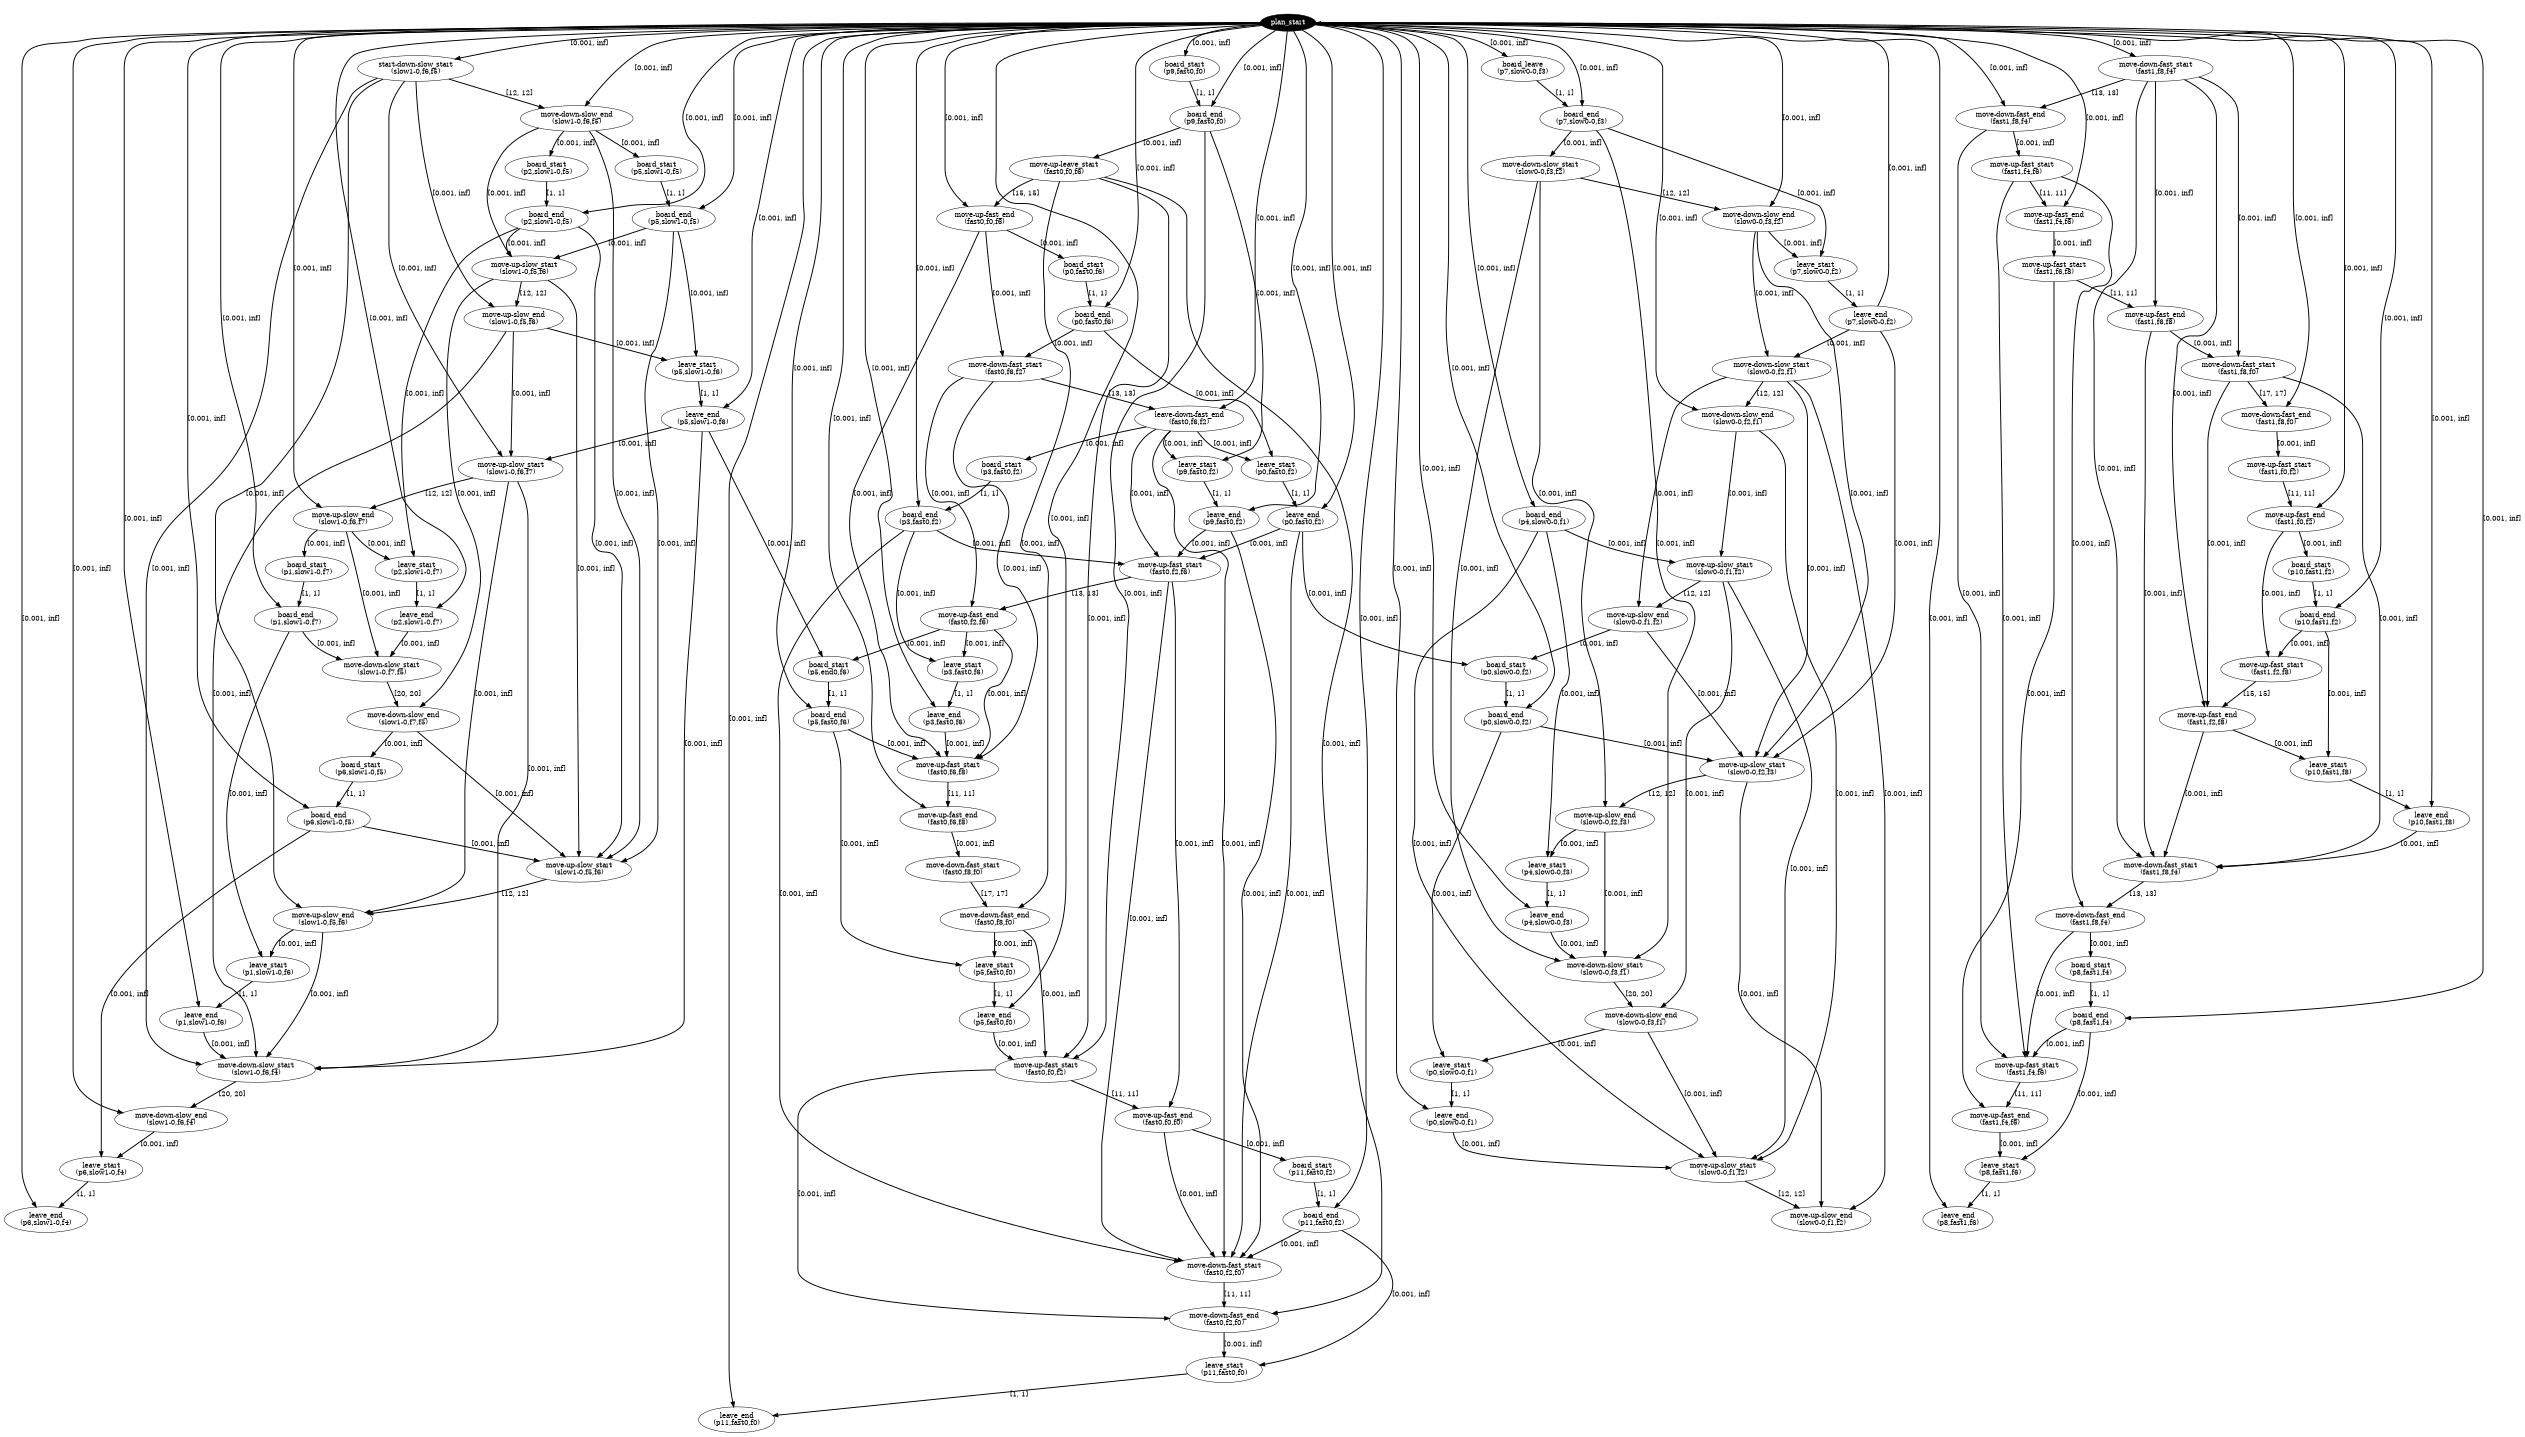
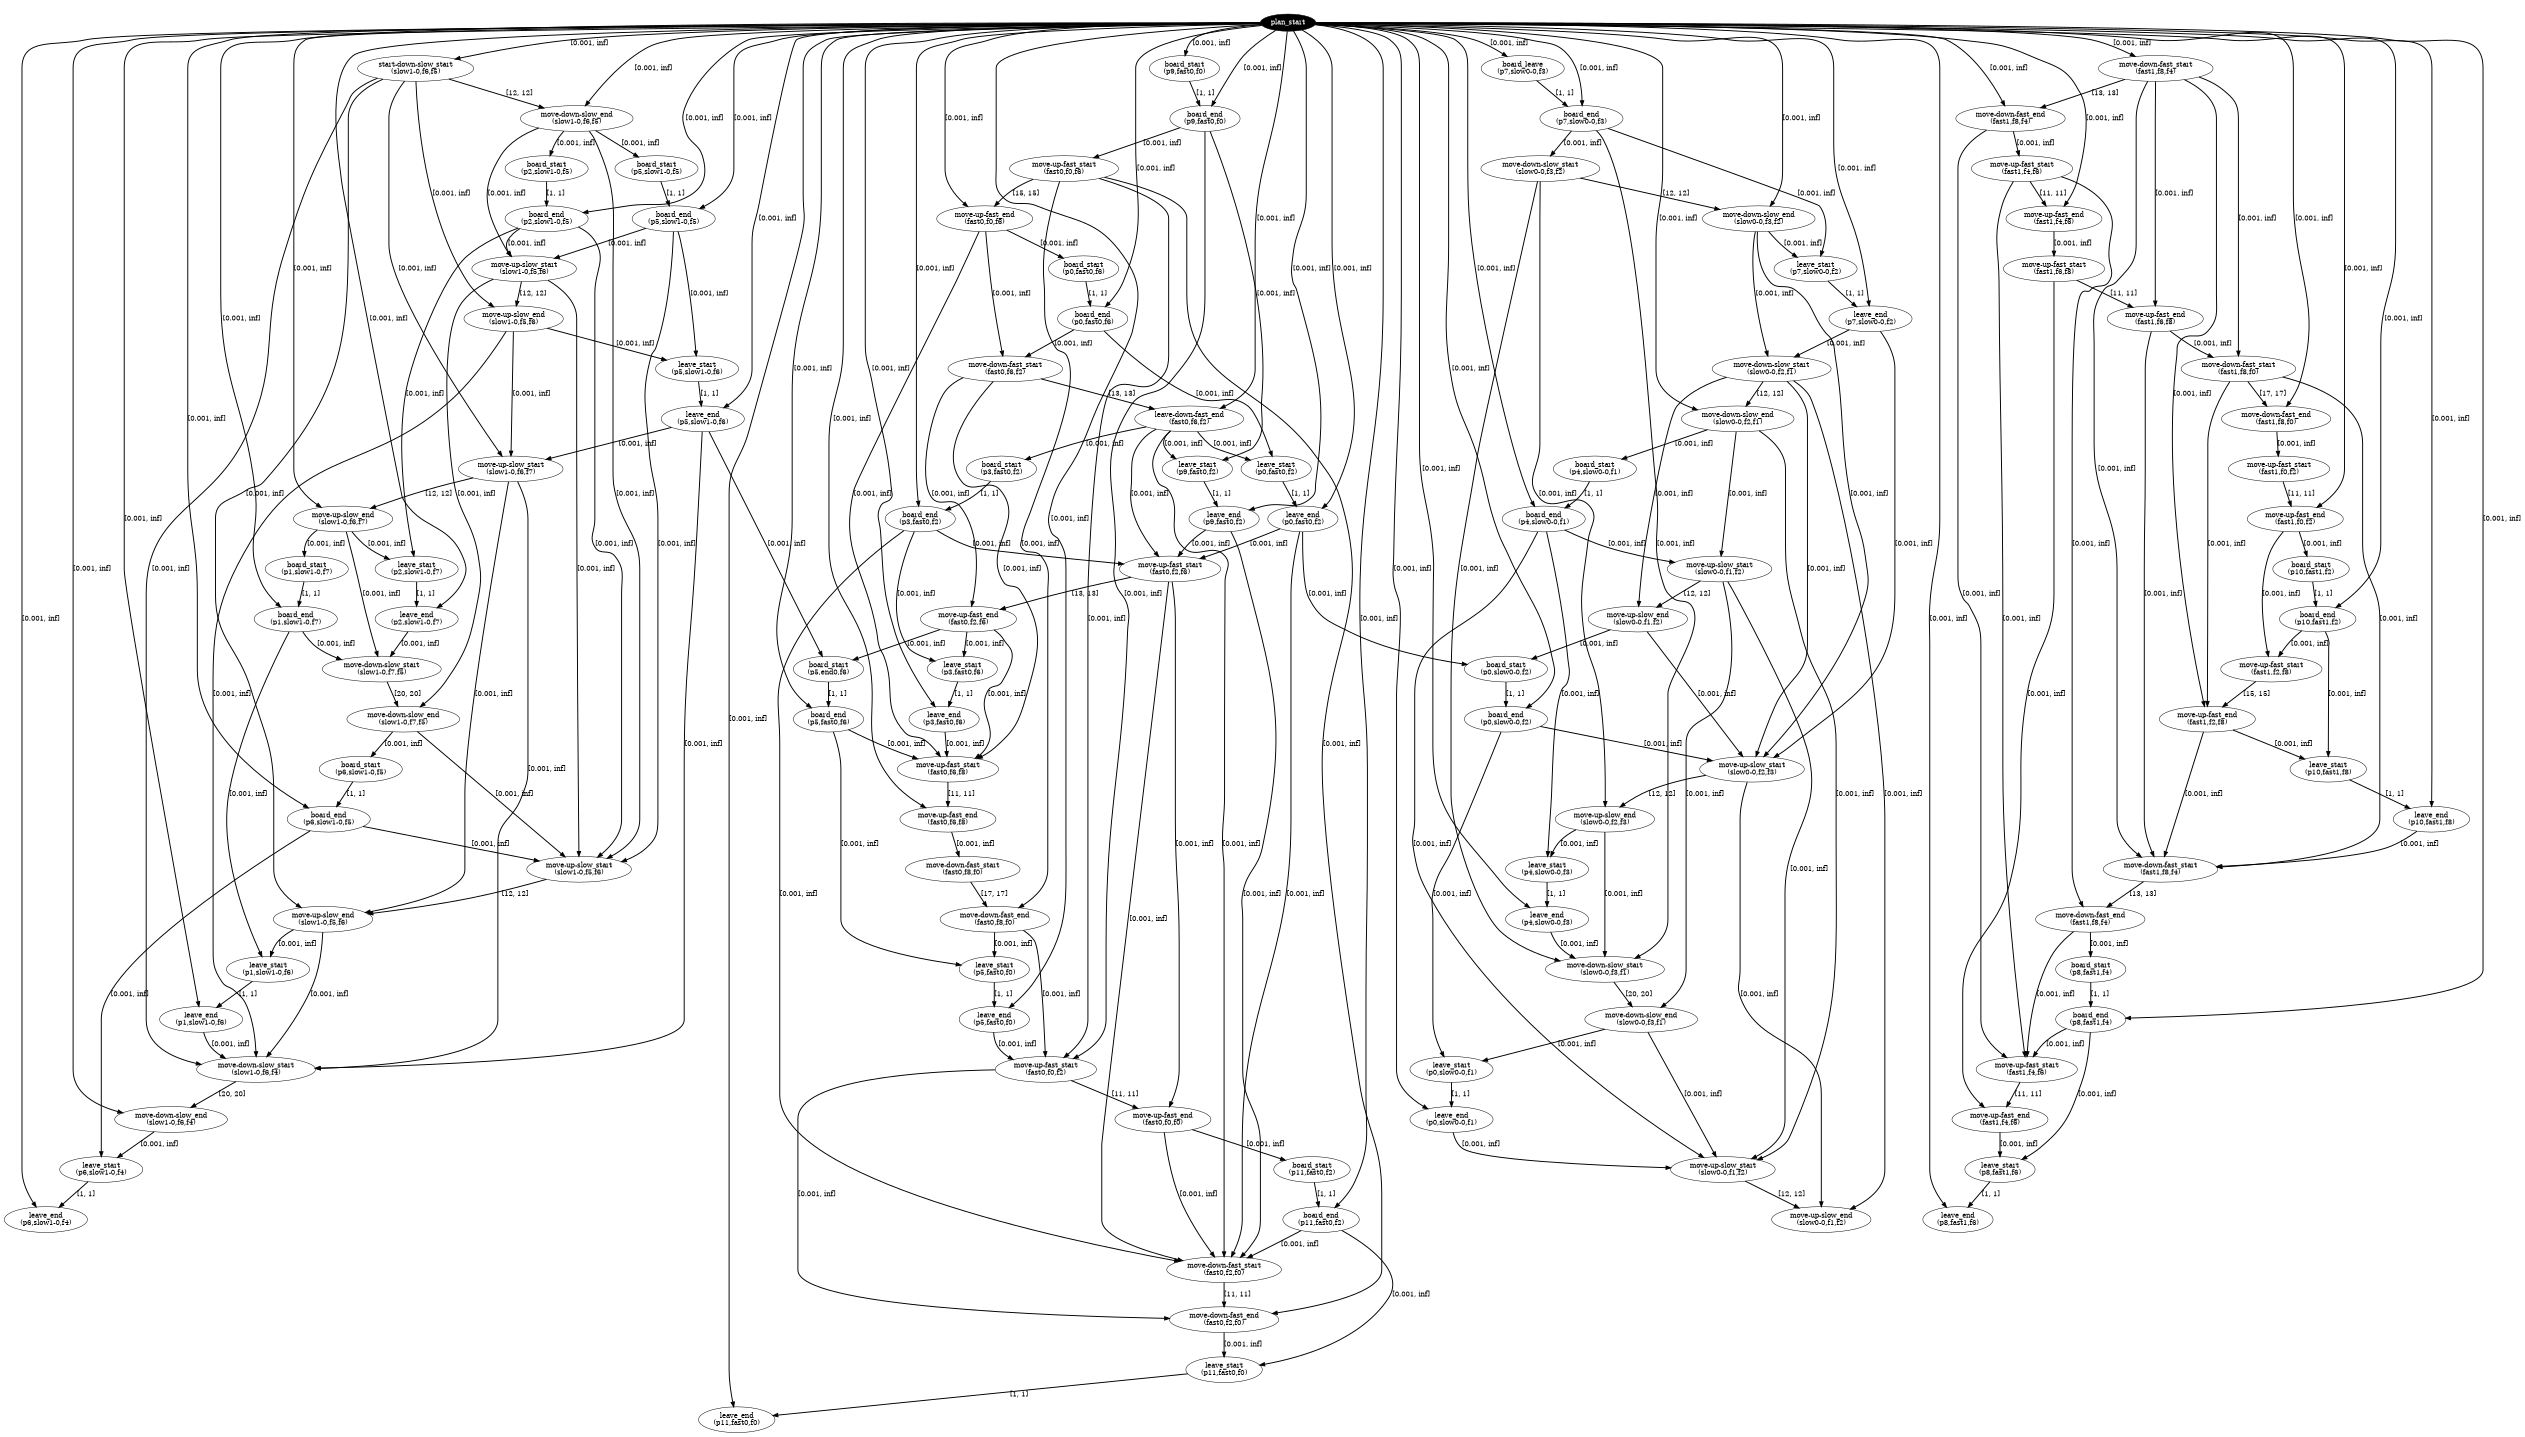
(1734, 35) -> (1702, 37)
(1064, 169) -> (1064, 169)
none -> (1595, 469)
